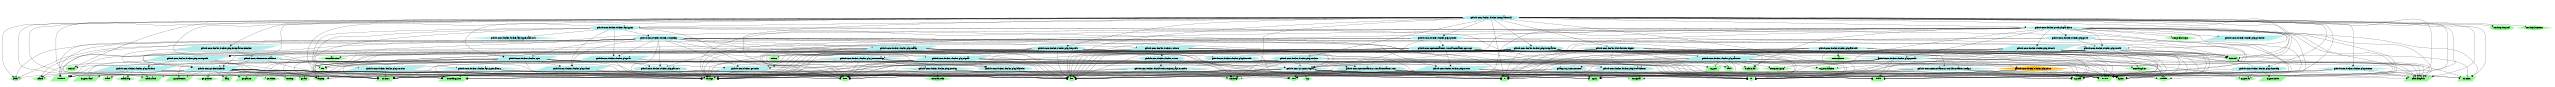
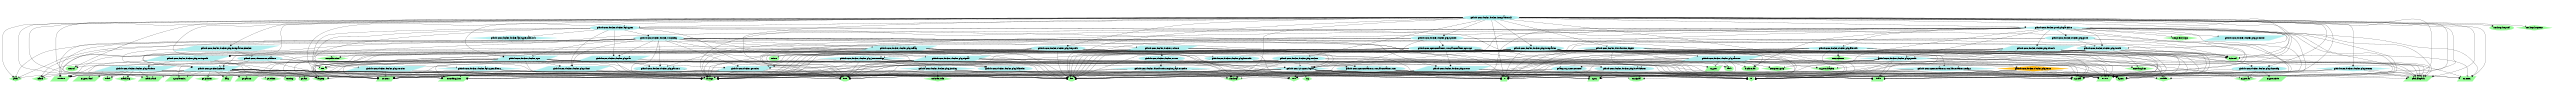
none -> (1897, 33)
(2249, 64) -> (2247, 64)
